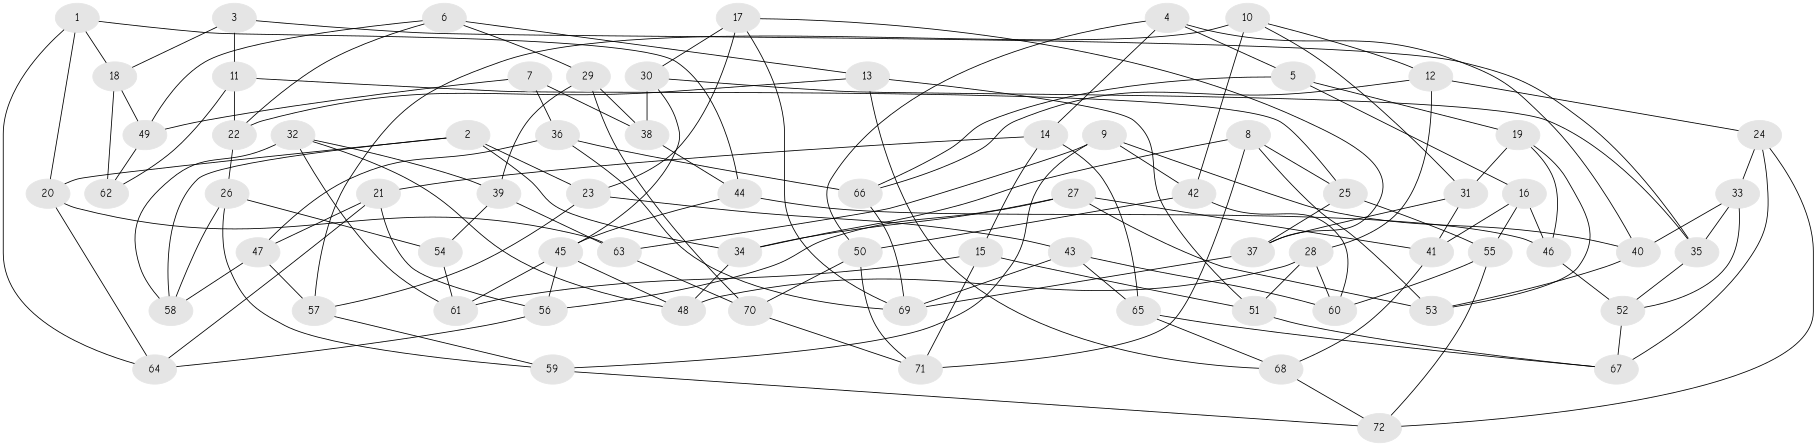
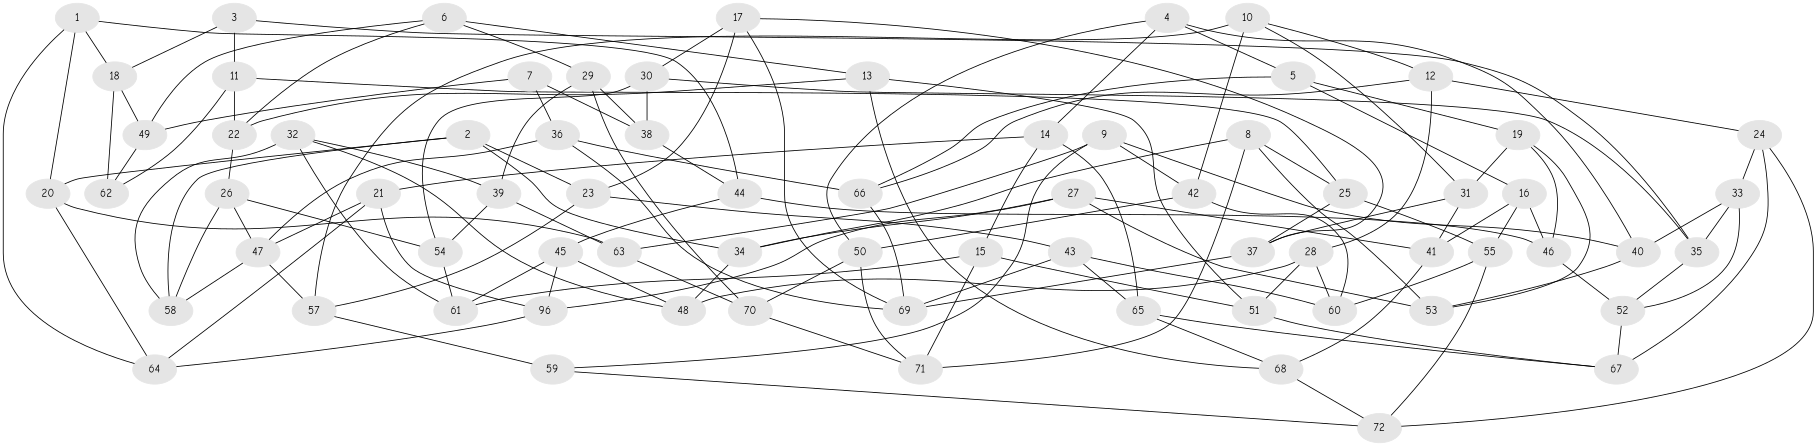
(658, 180) -> (472, 105)
(545, 311) -> (545, 311)
(336, 341) -> (243, 223)
